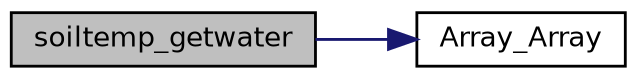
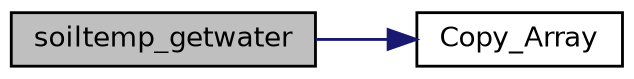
(521, 39) -> (520, 39)
